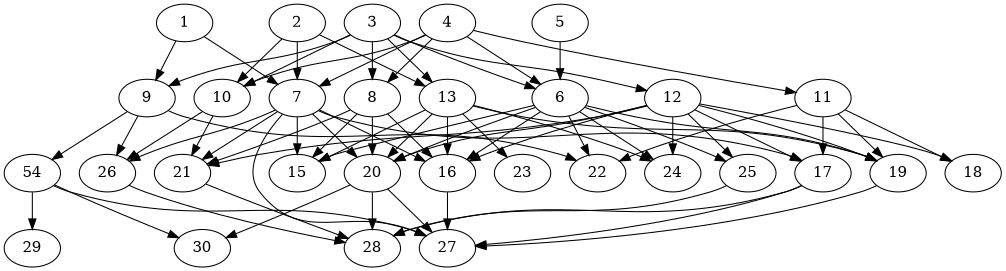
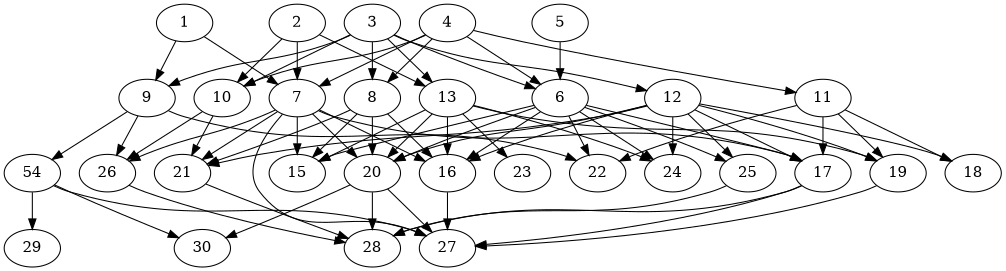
(663, 122) -> (658, 123)
